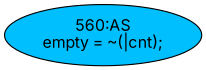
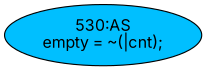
(103, 35) -> (103, 35)
